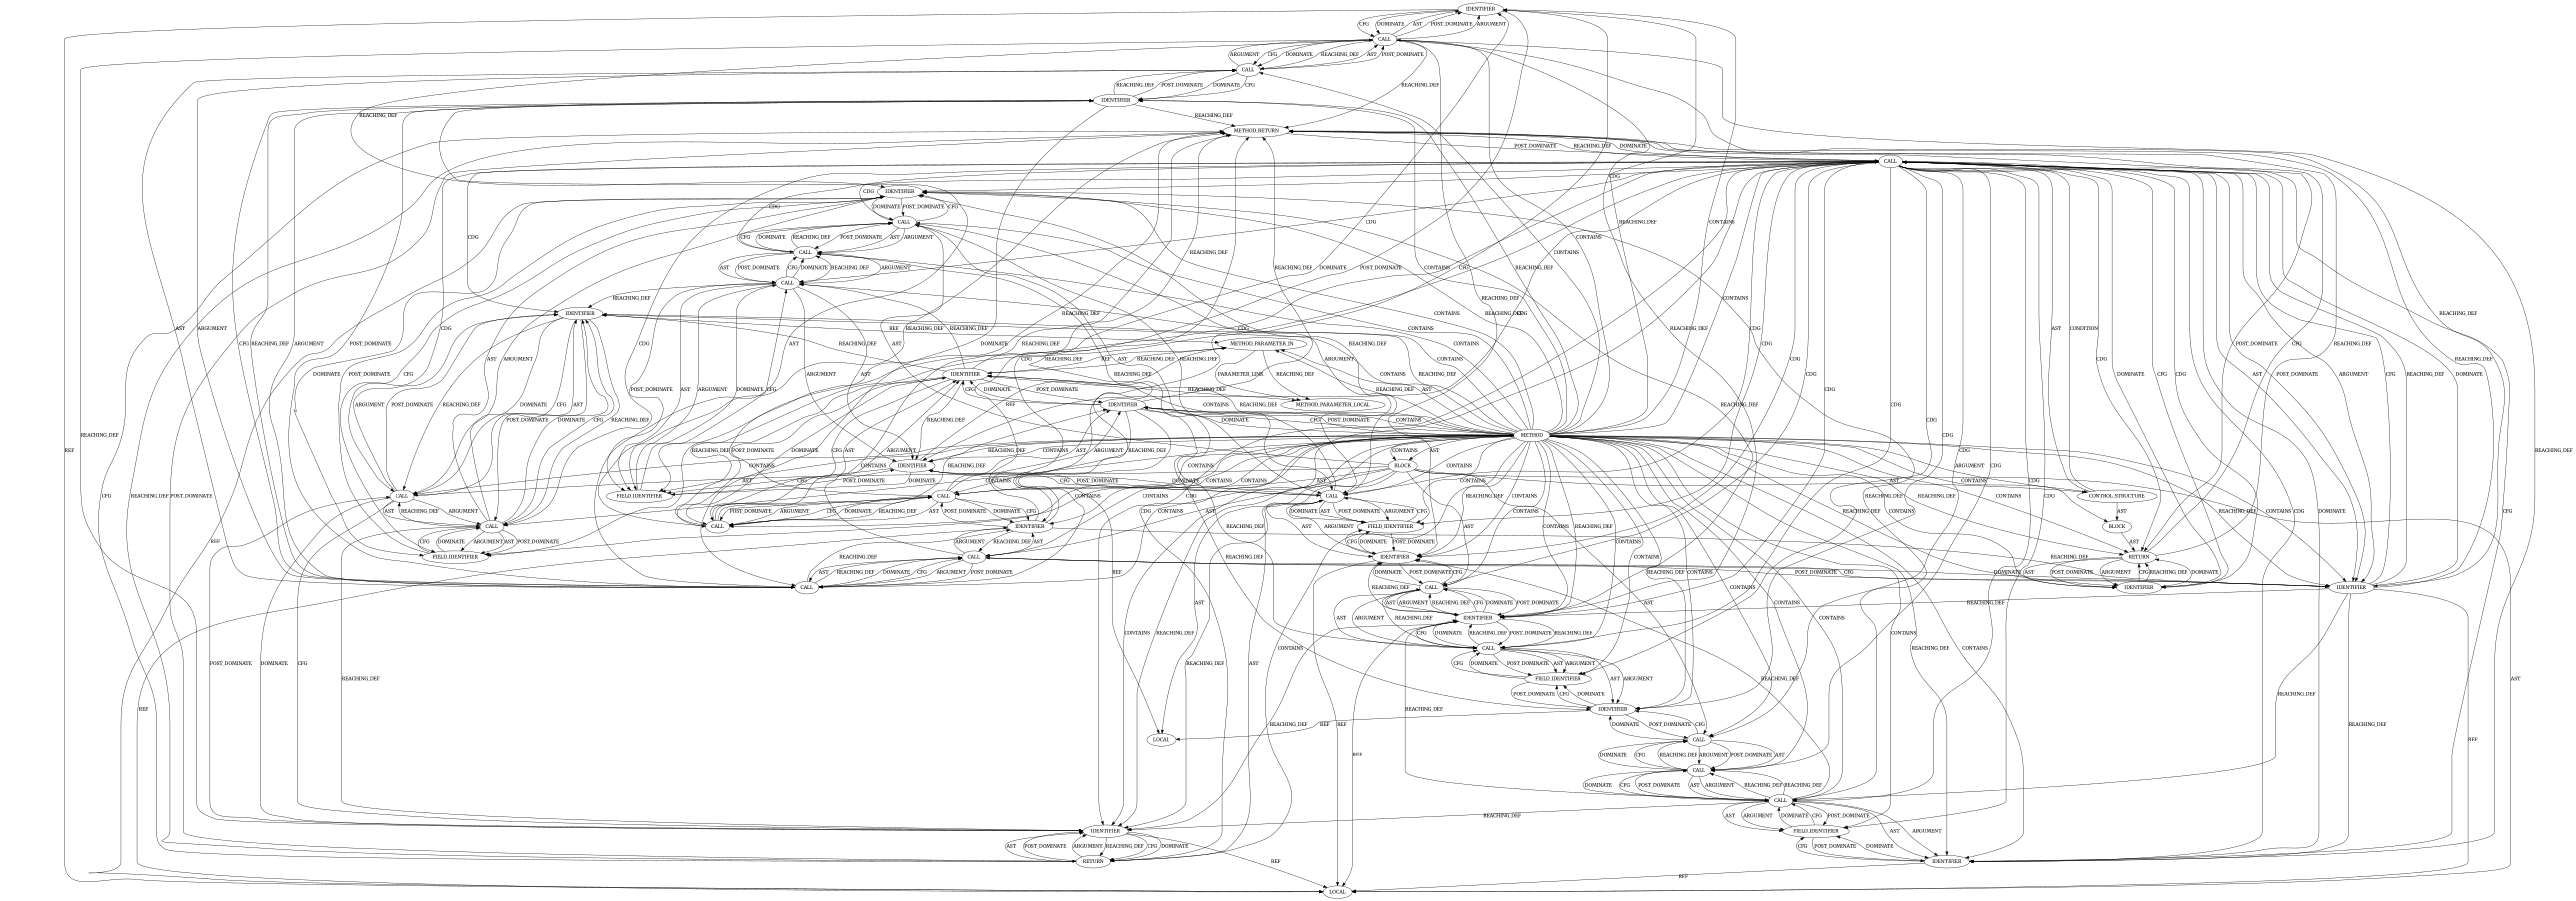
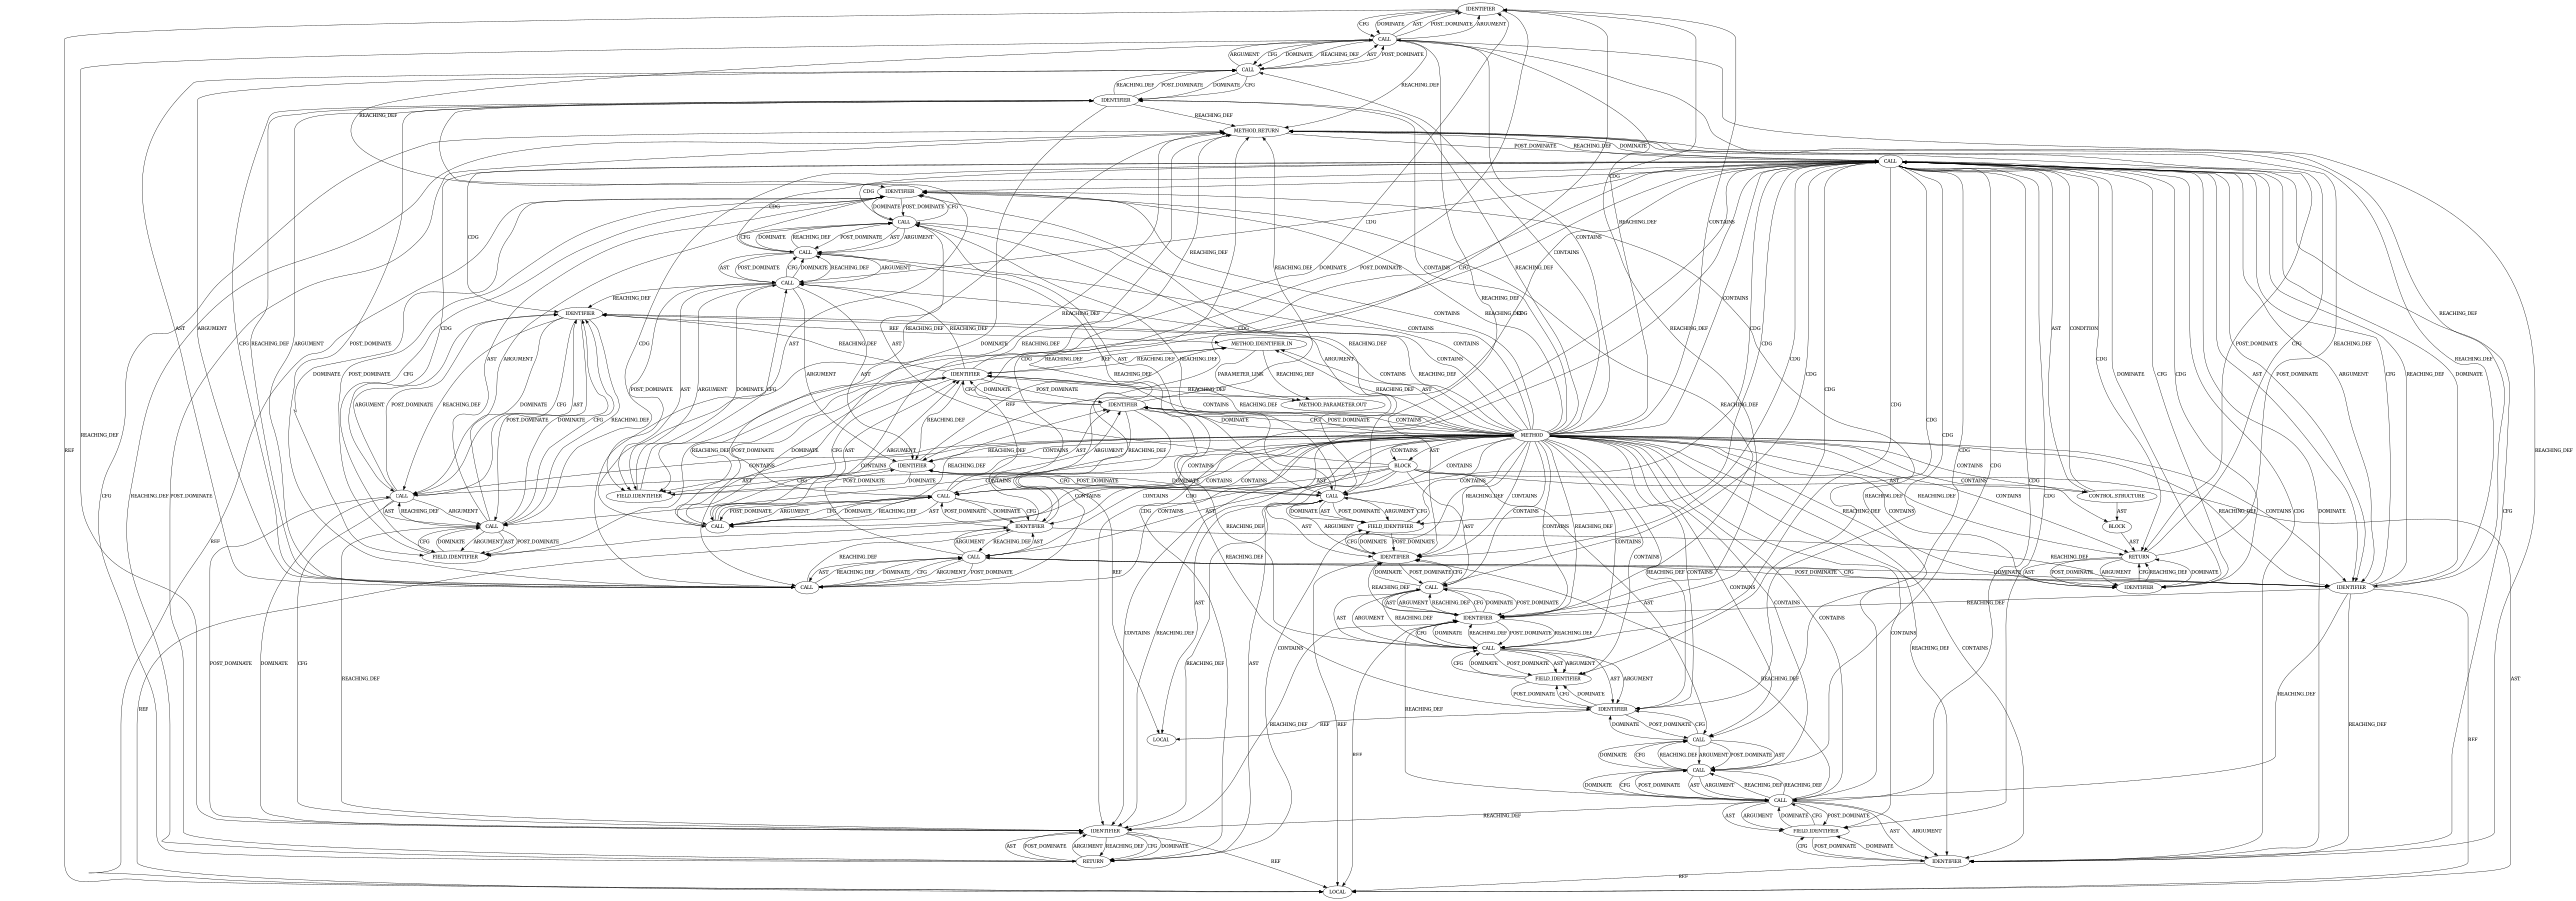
(1262, 344) -> (1262, 344)
(1333, 405) -> (1333, 405)
(1970, 466) -> (1970, 466)
